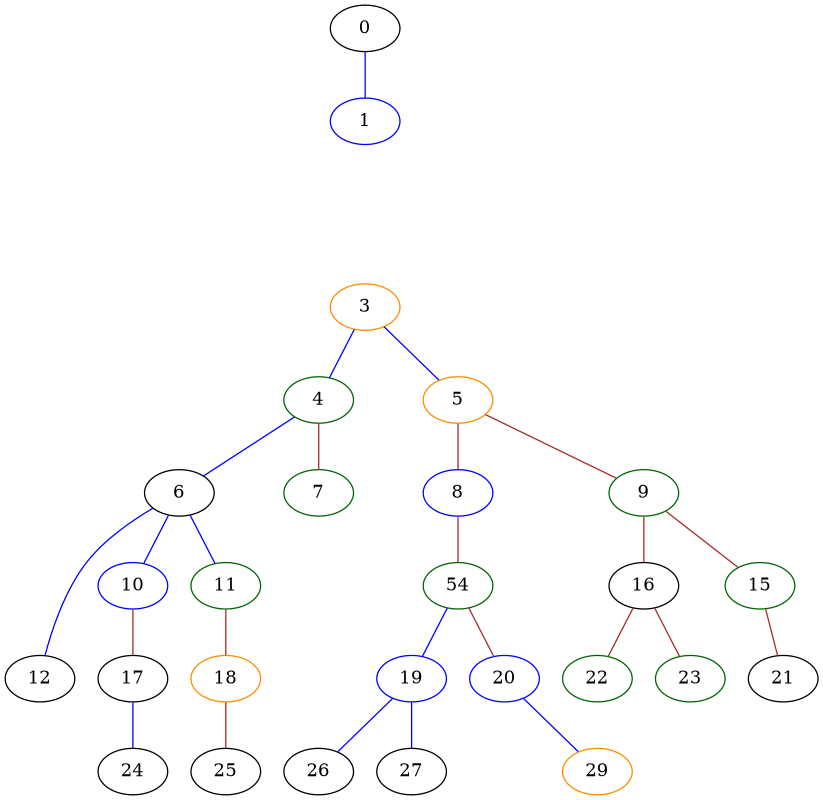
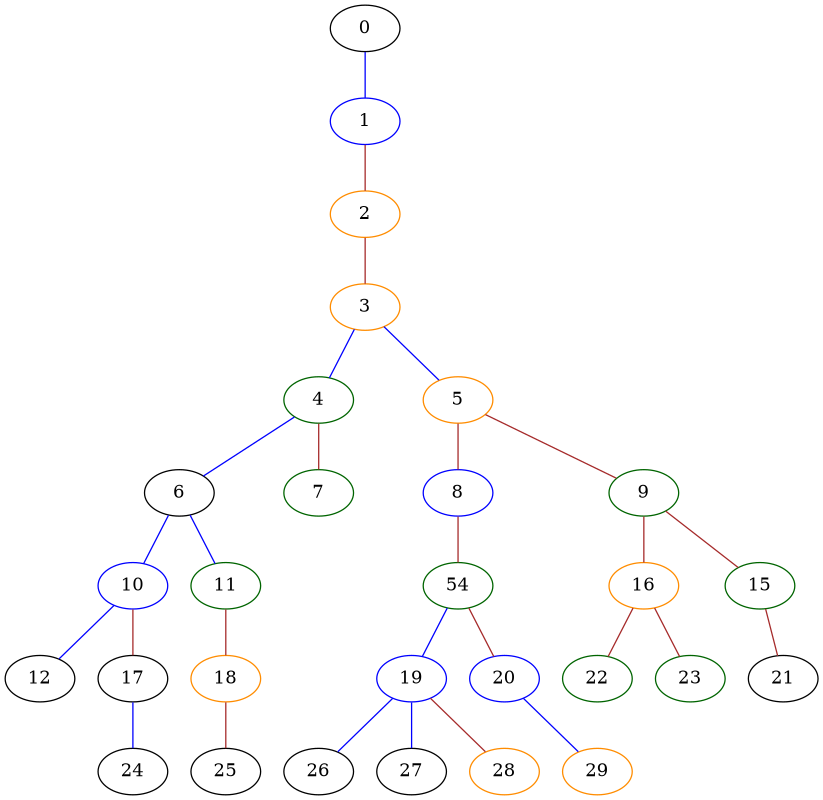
none -> (365, 214)
(82, 569) -> (87, 632)
(644, 586) -> (644, 586)
none -> (504, 772)
